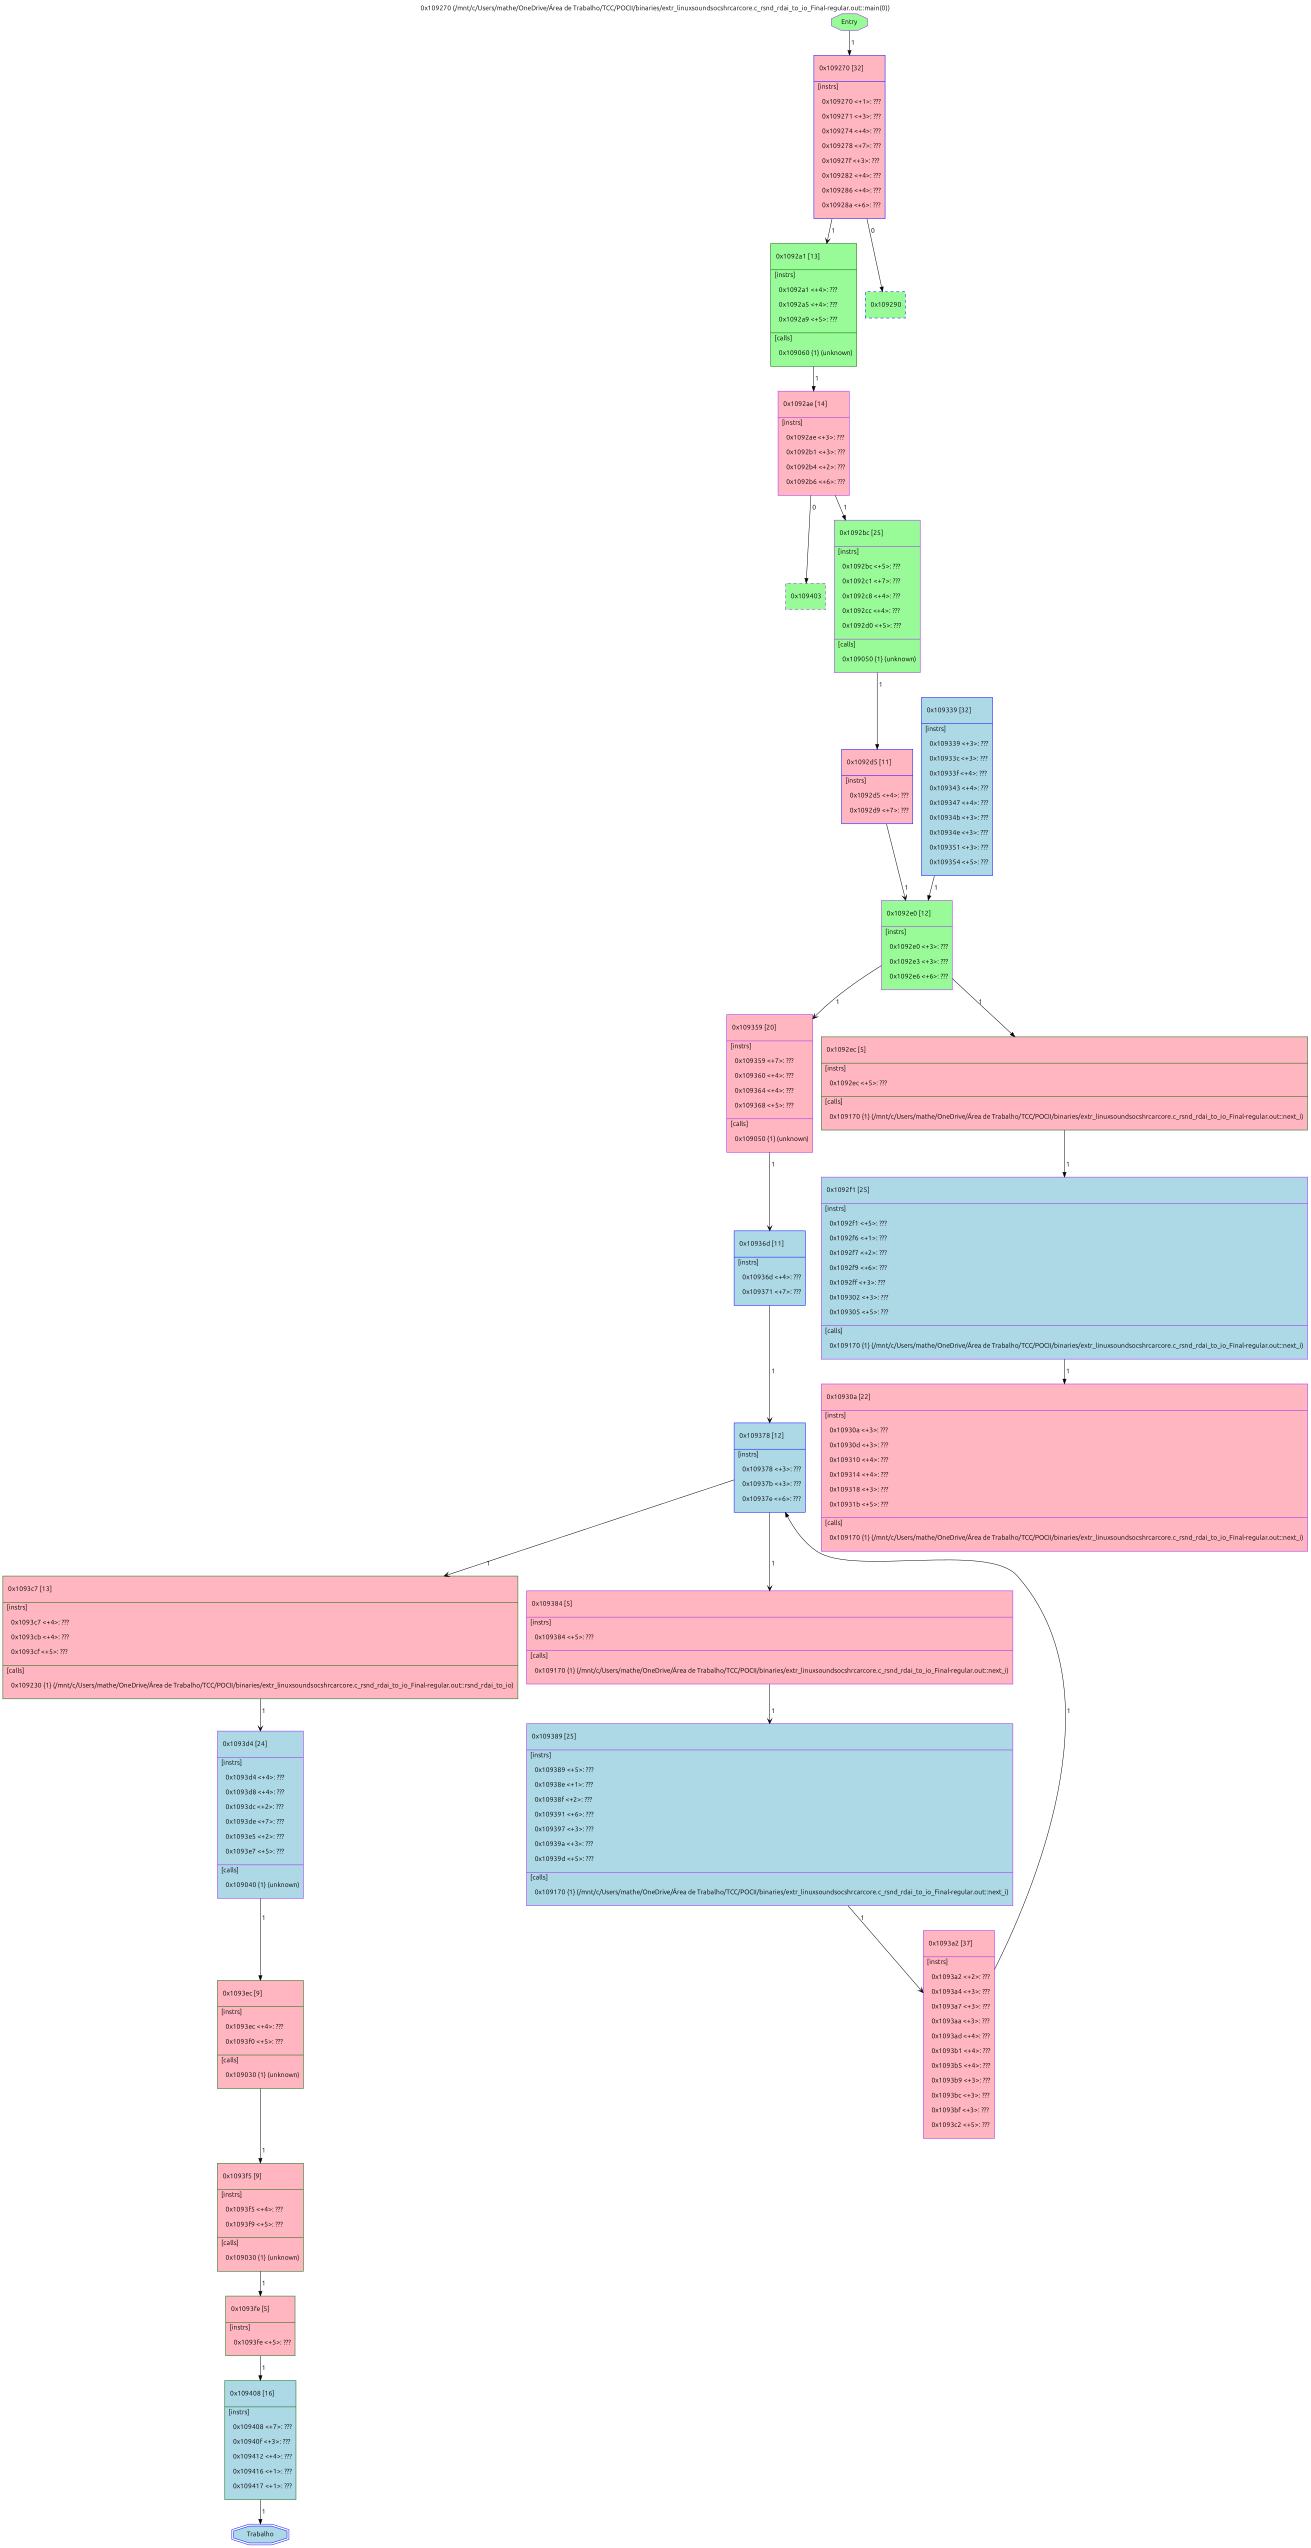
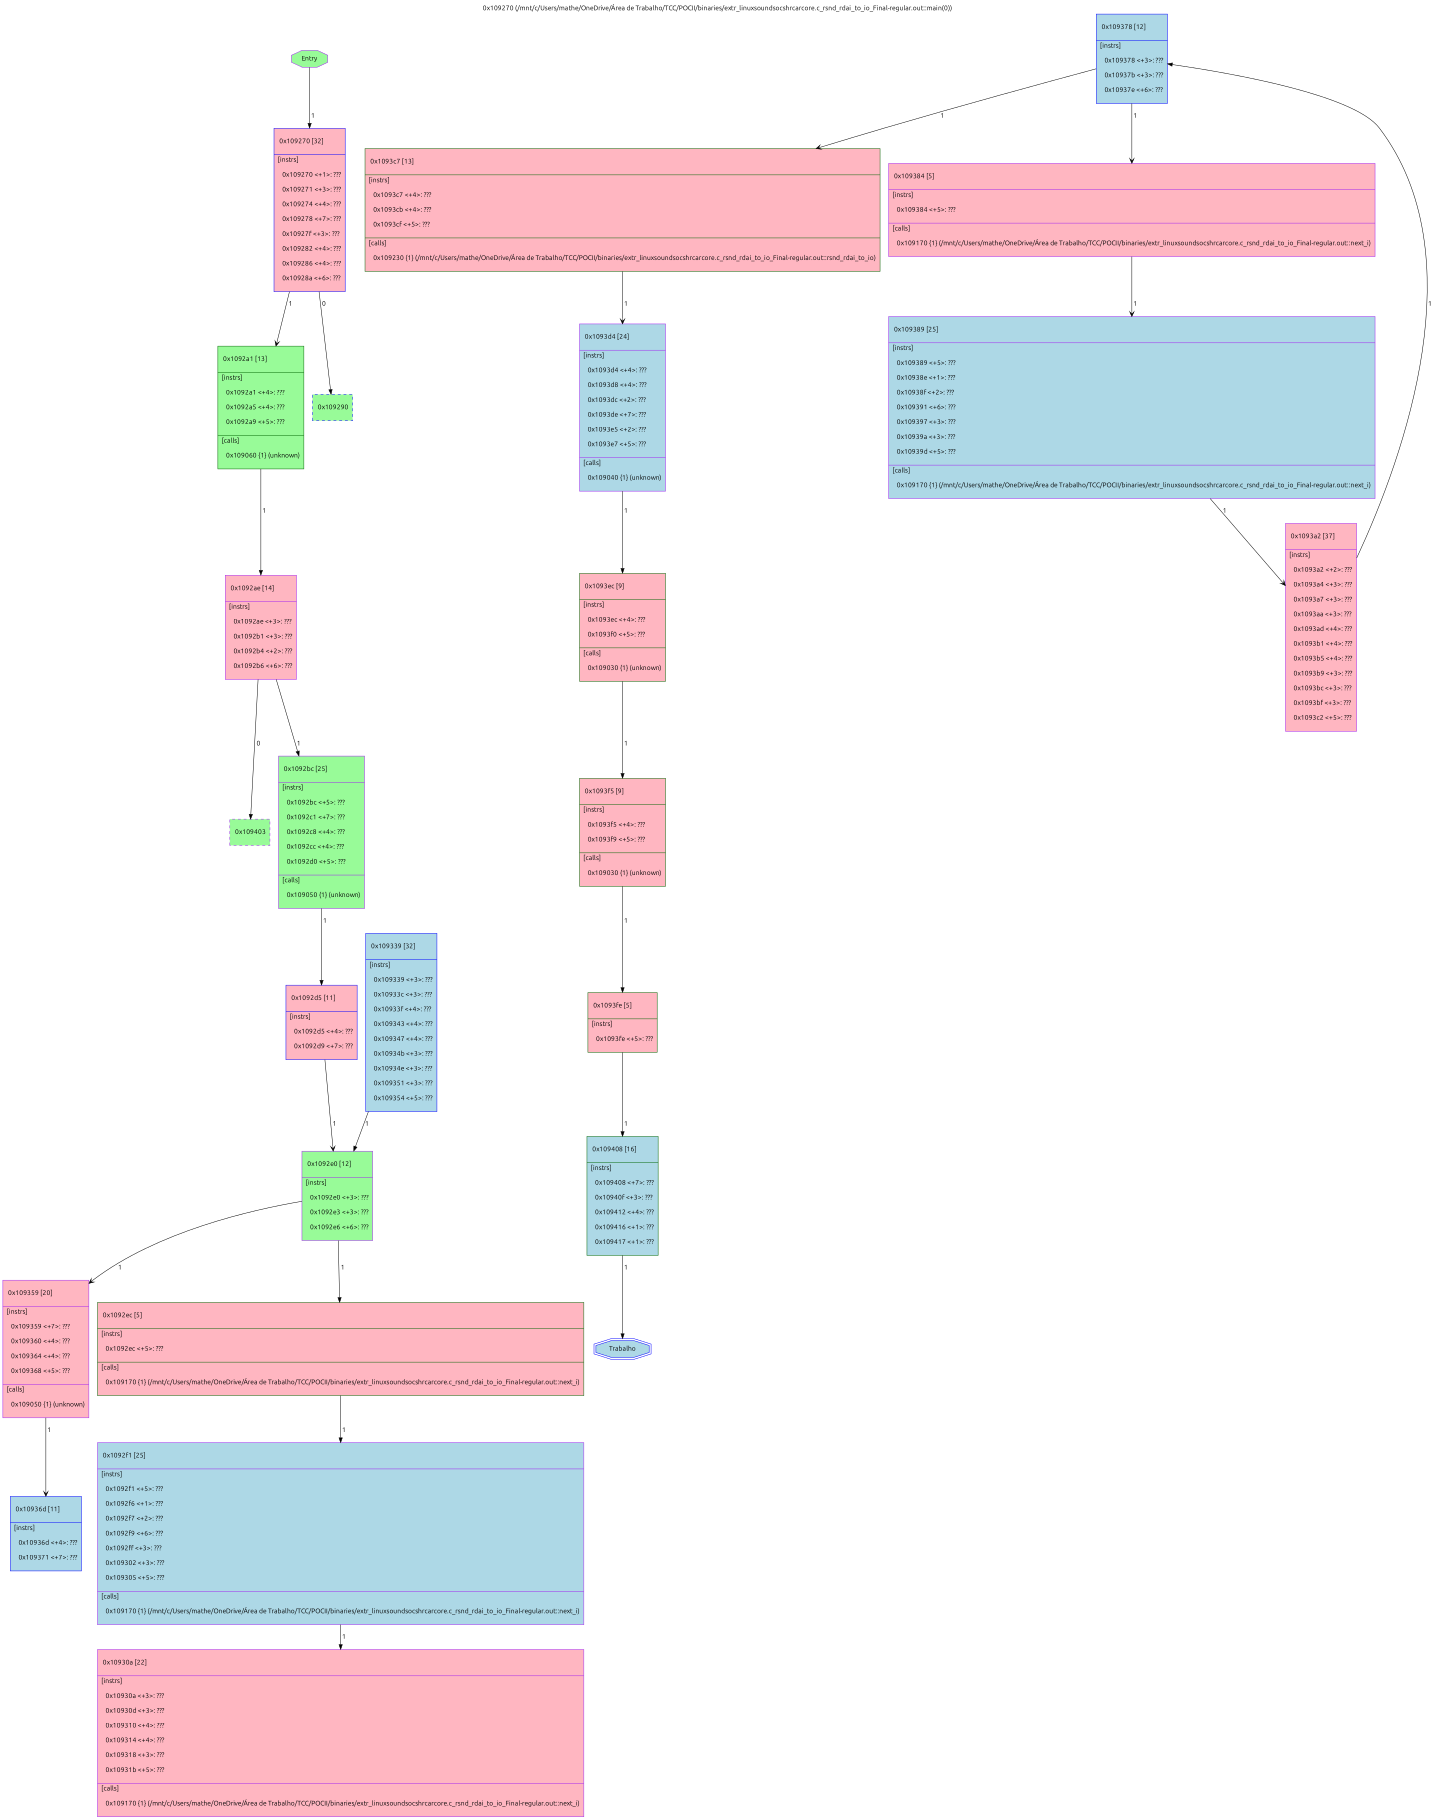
(770, 1362) -> none
